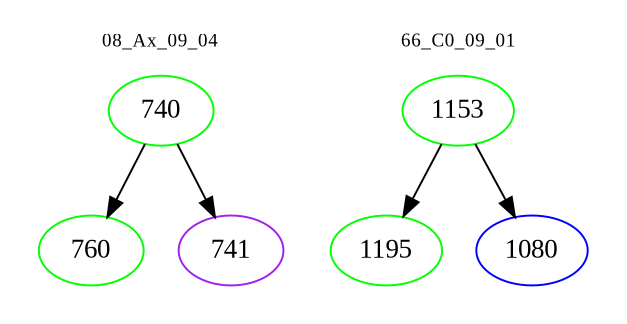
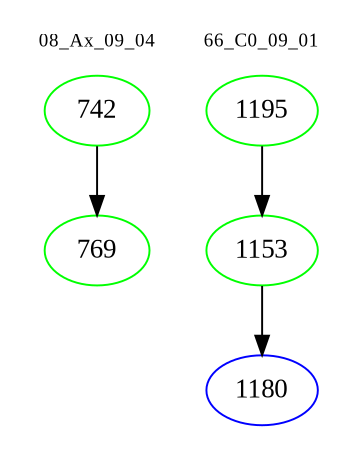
(161, 111) -> (97, 111)
(427, 171) -> (262, 171)
(91, 250) -> (97, 250)
(231, 250) -> none
(532, 250) -> (262, 390)
